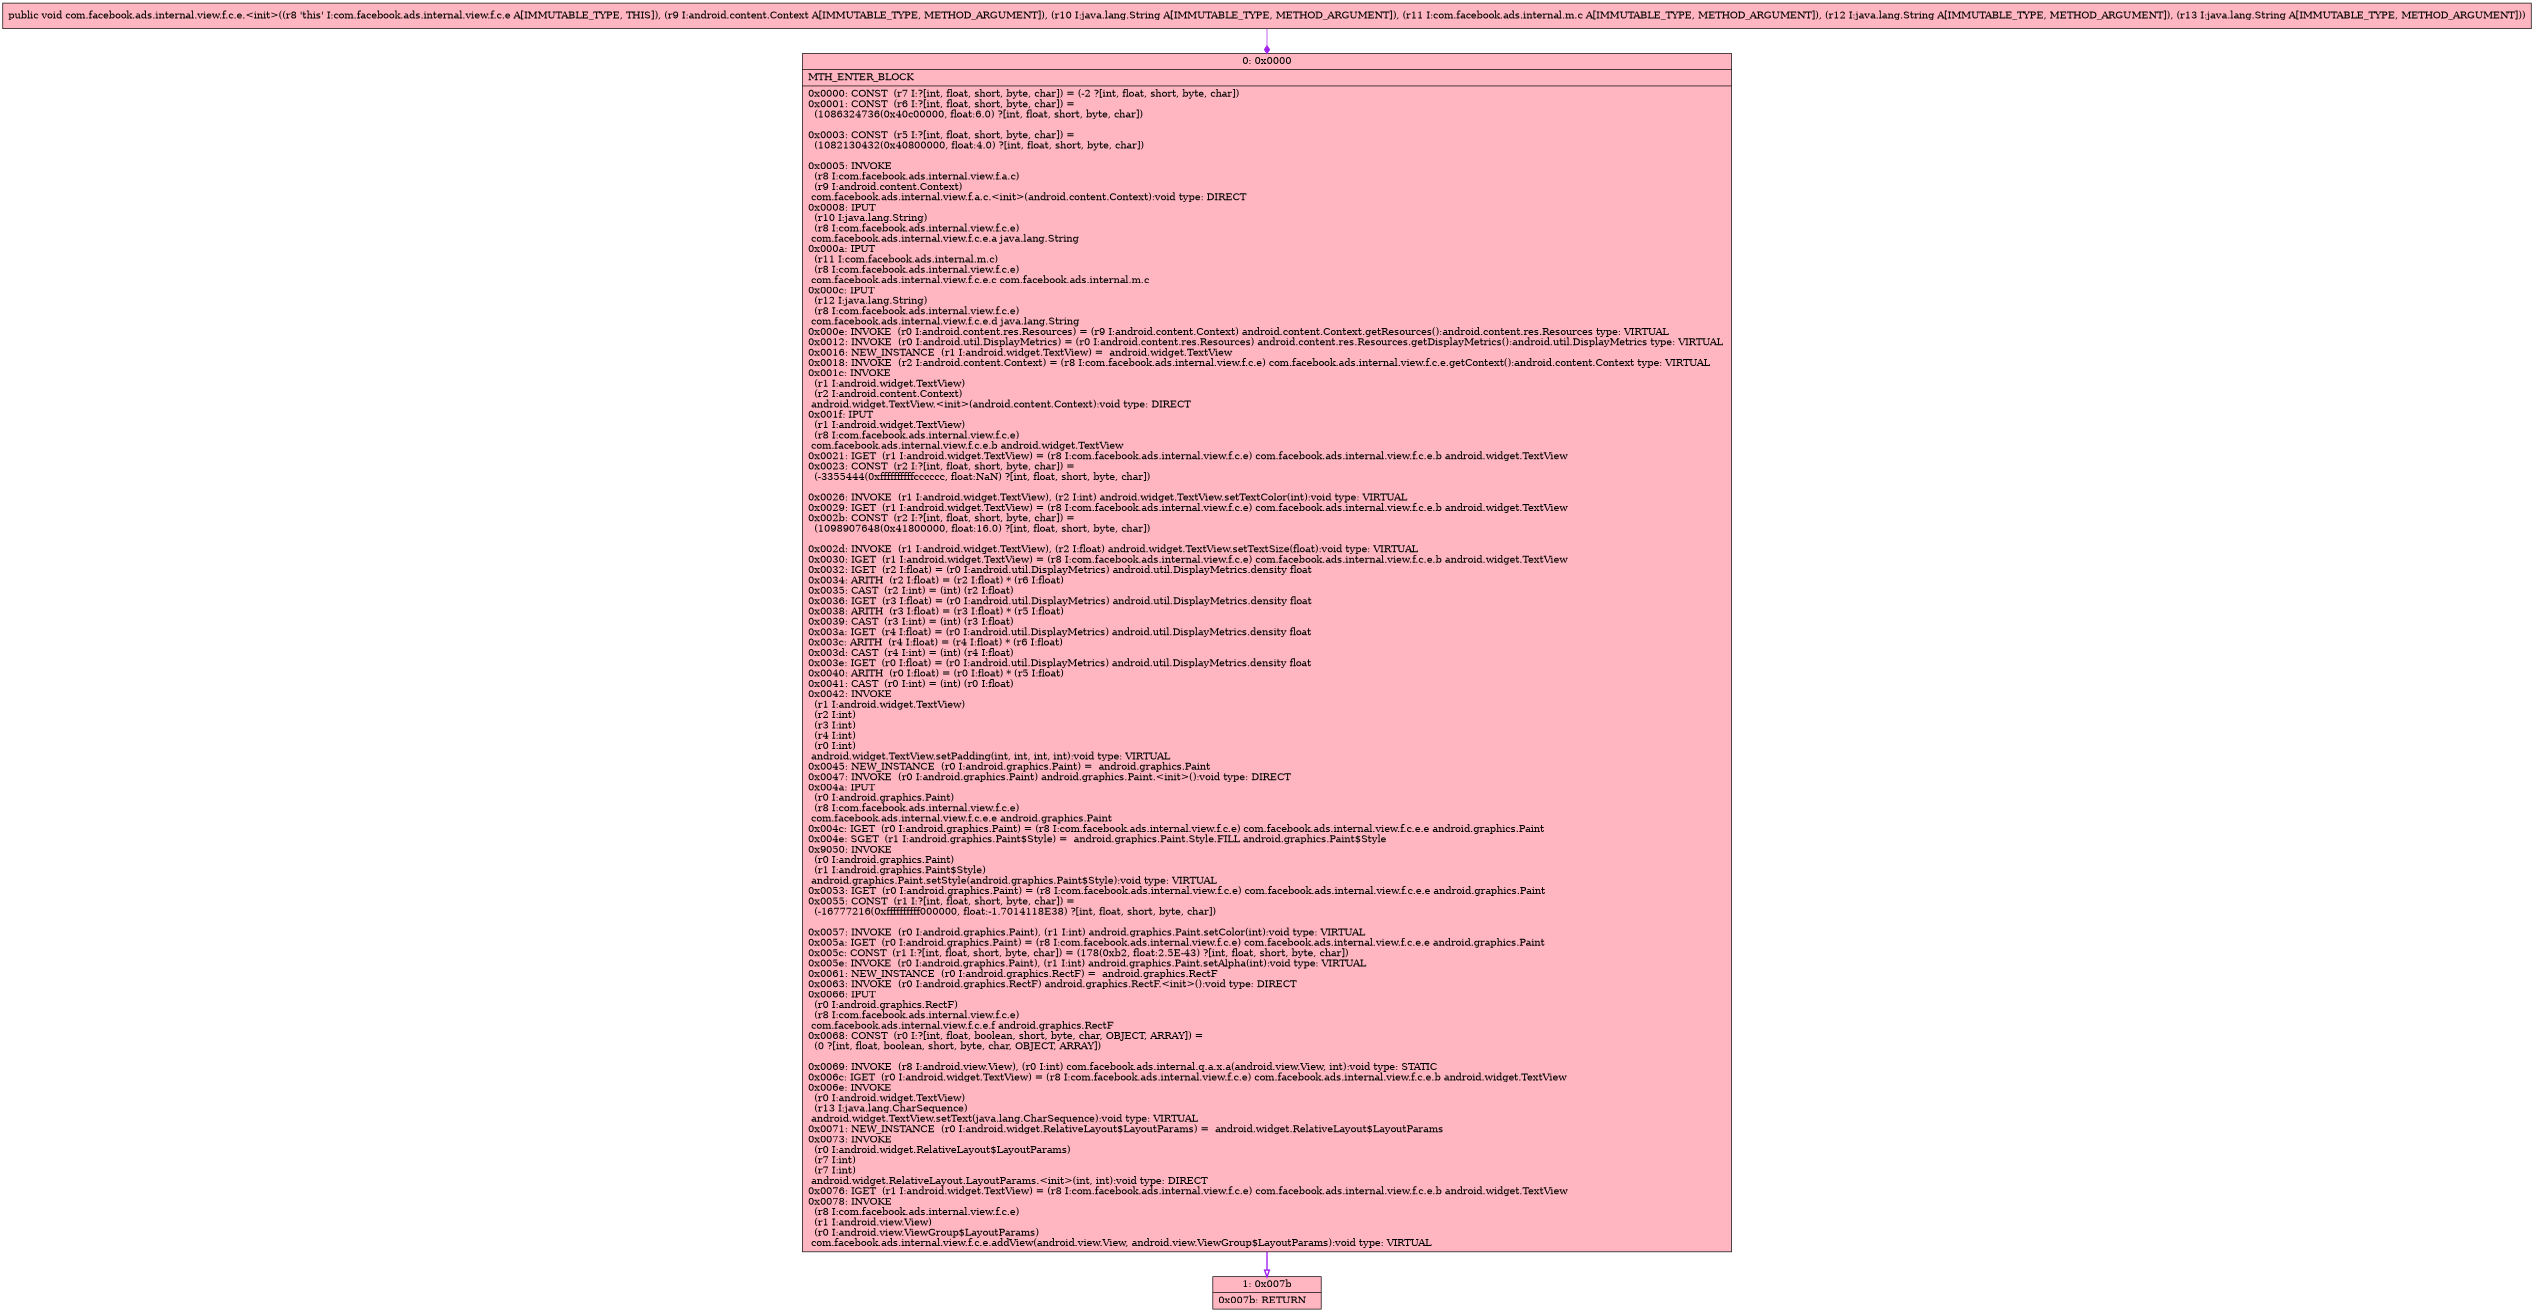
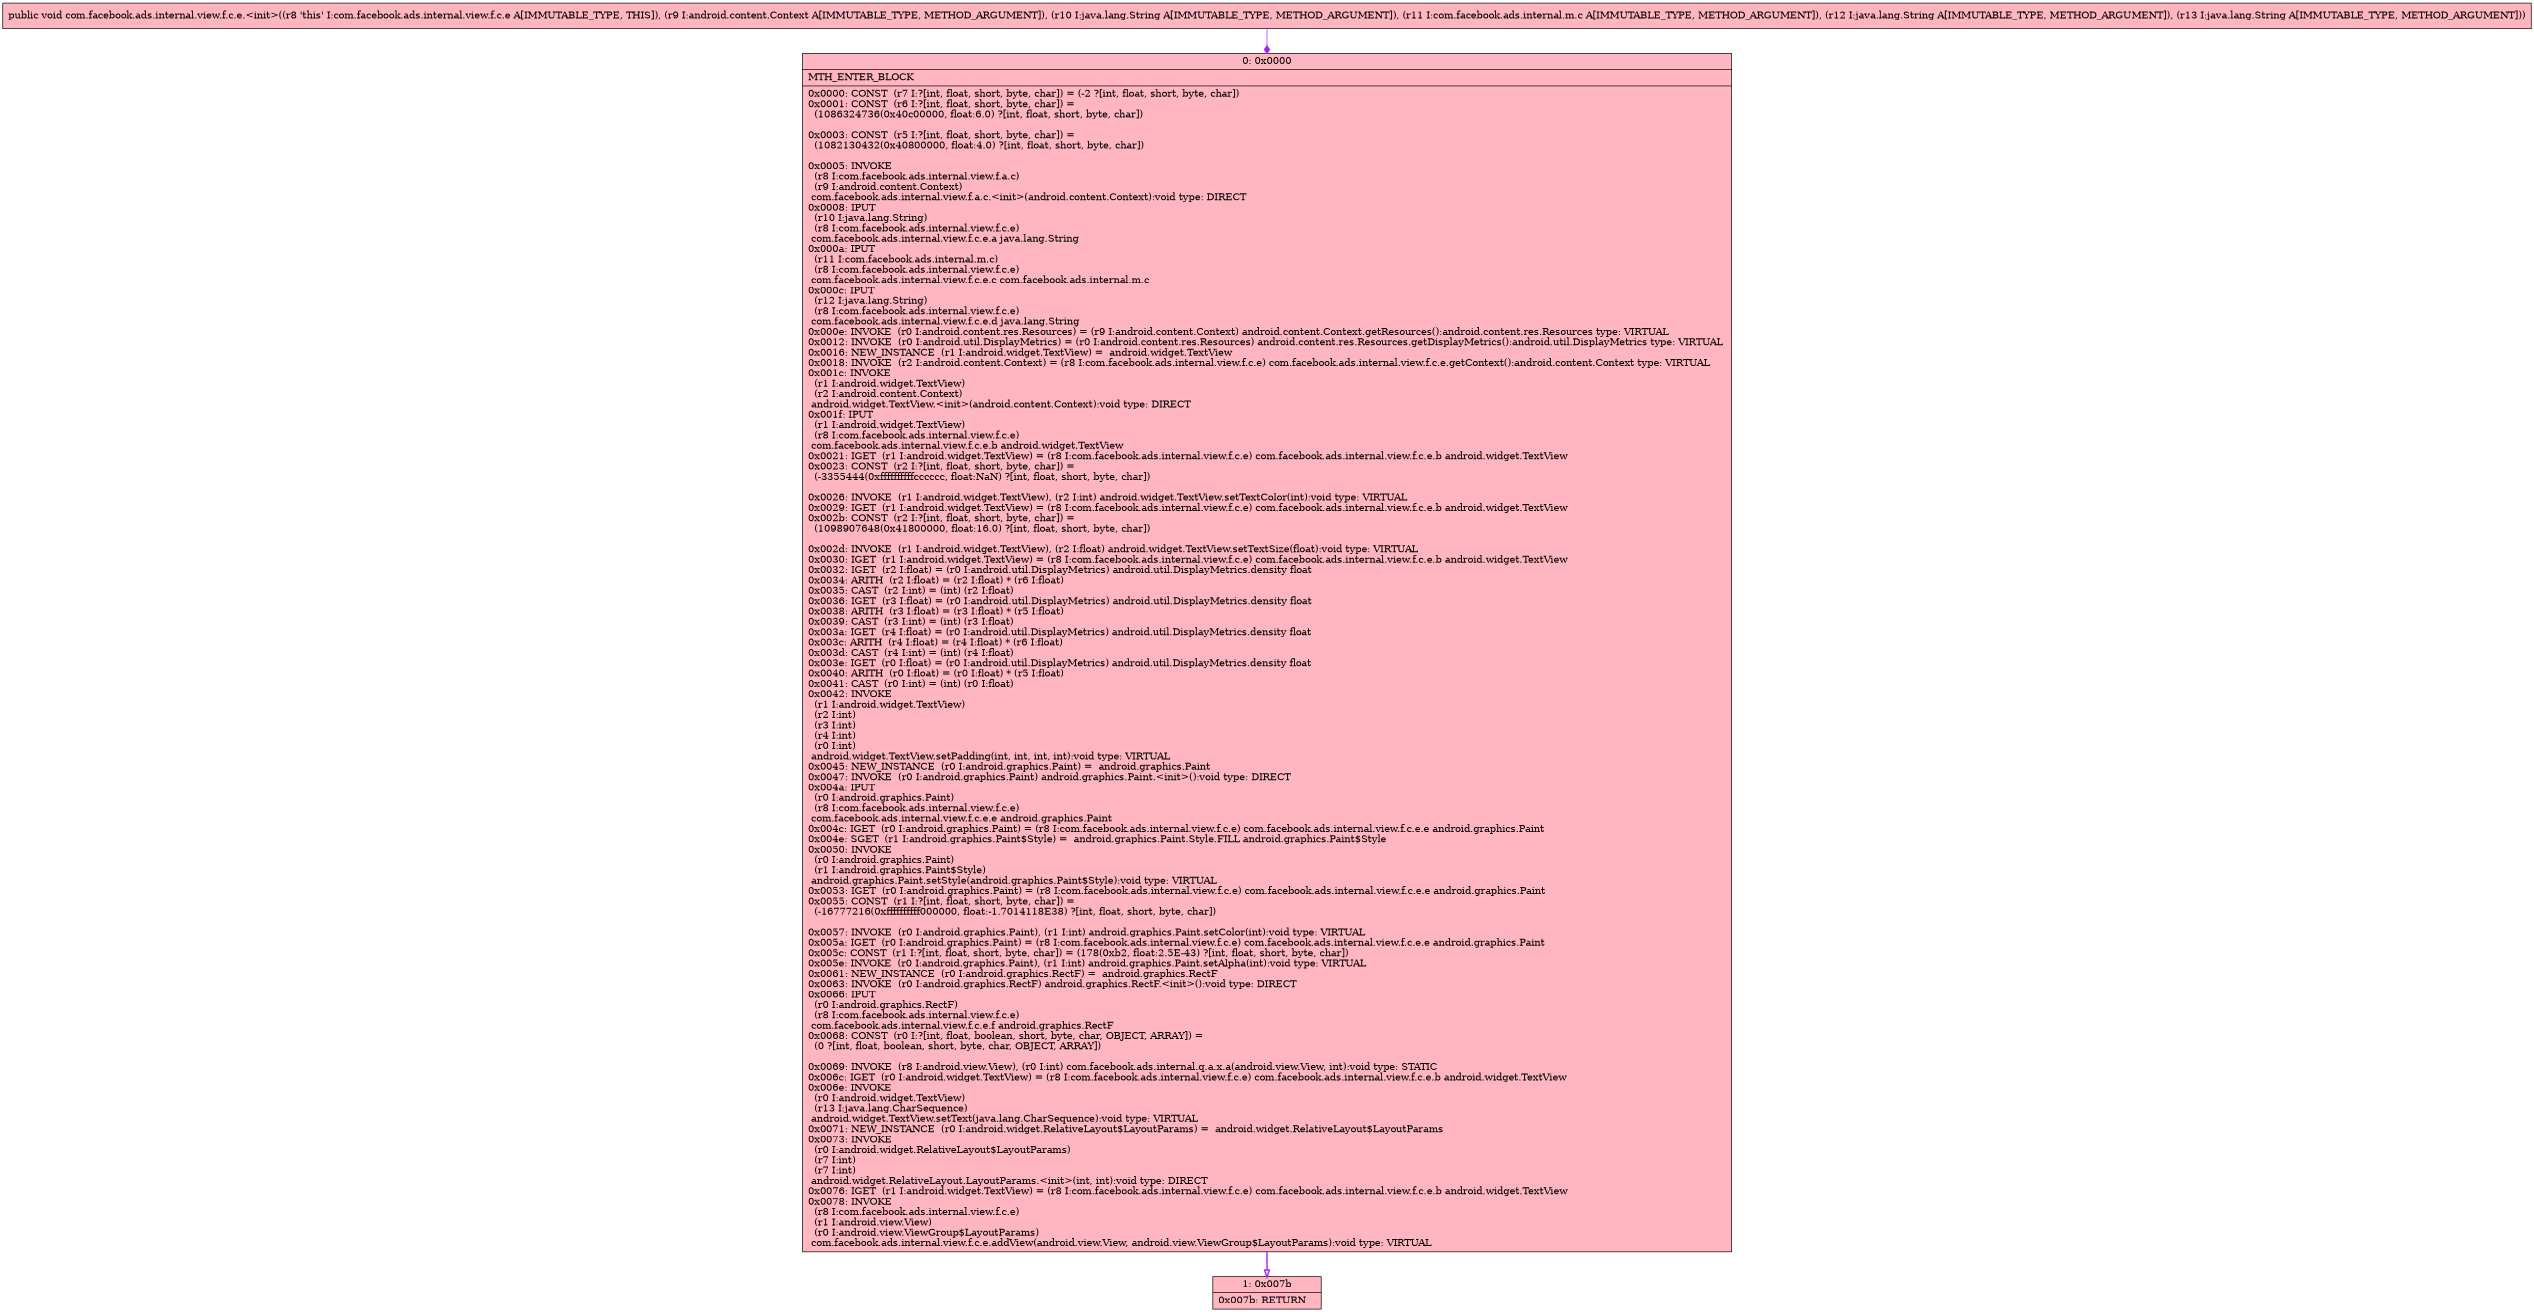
(853, 850) -> (853, 850)
